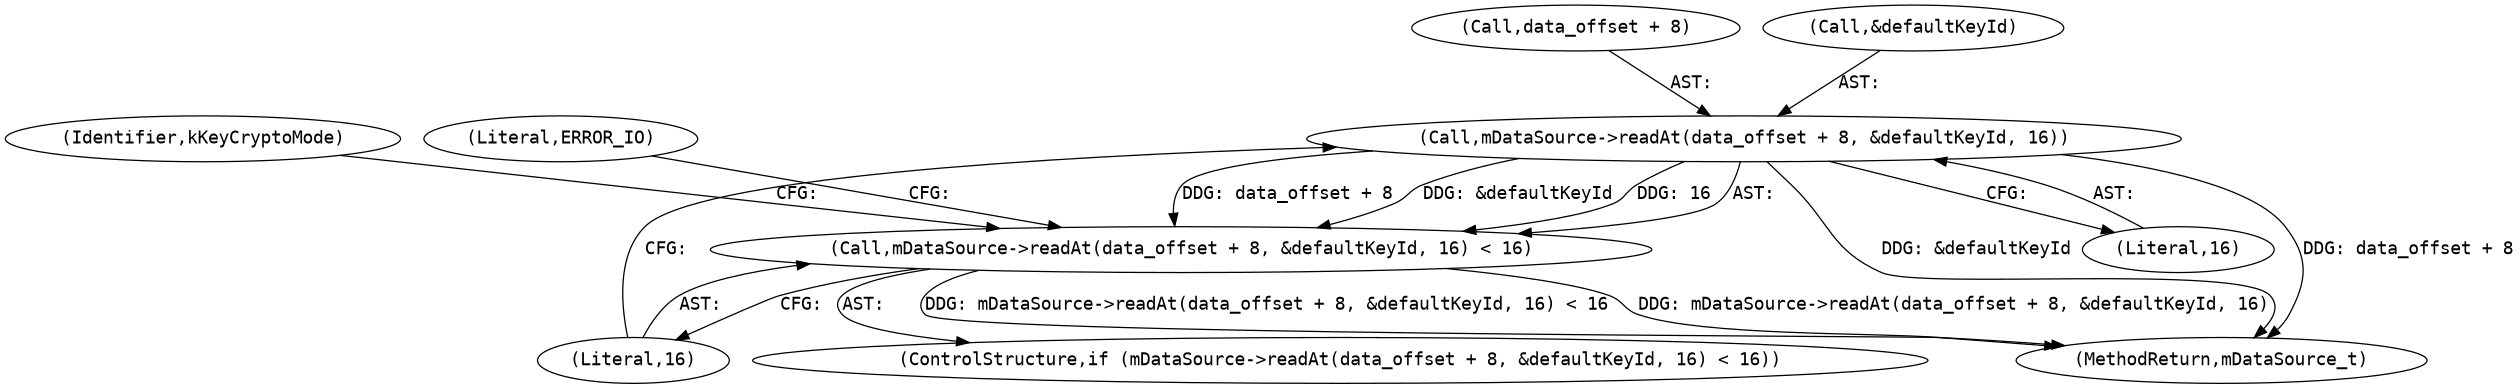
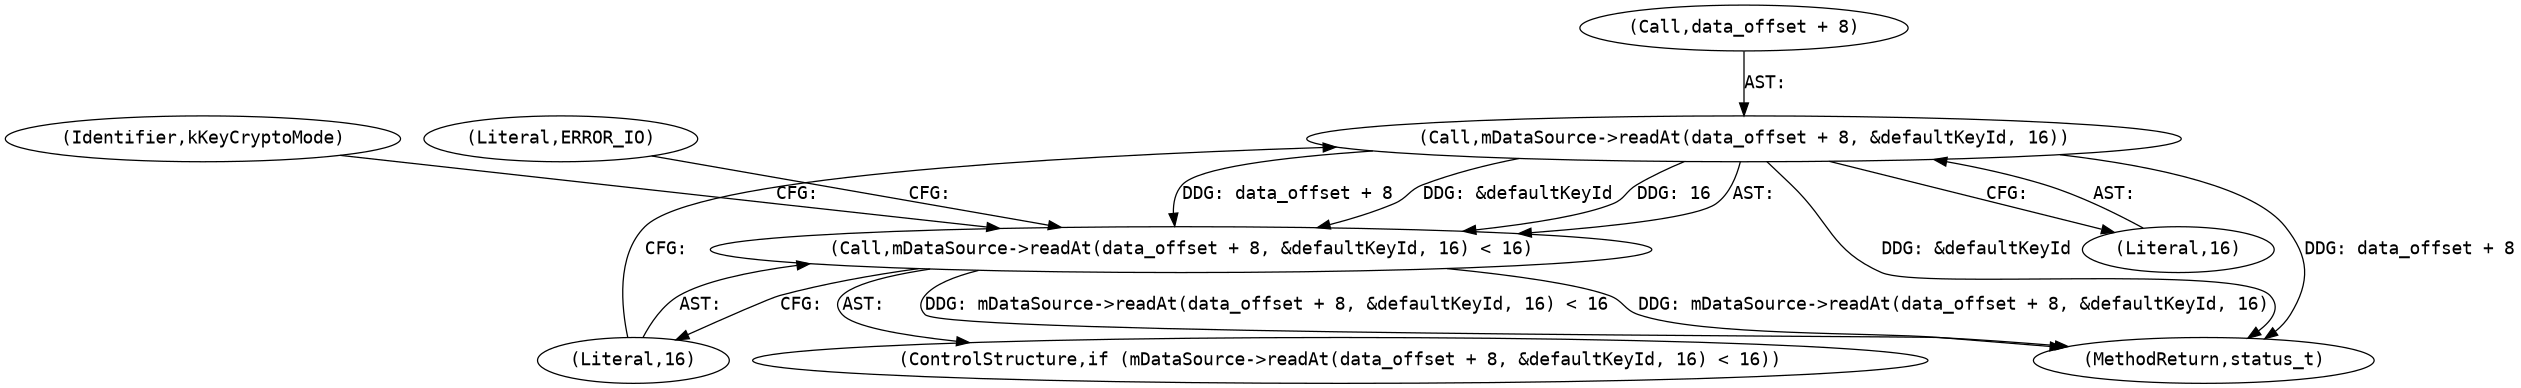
(1913, 28) -> none
(2222, 360) -> (2204, 360)
